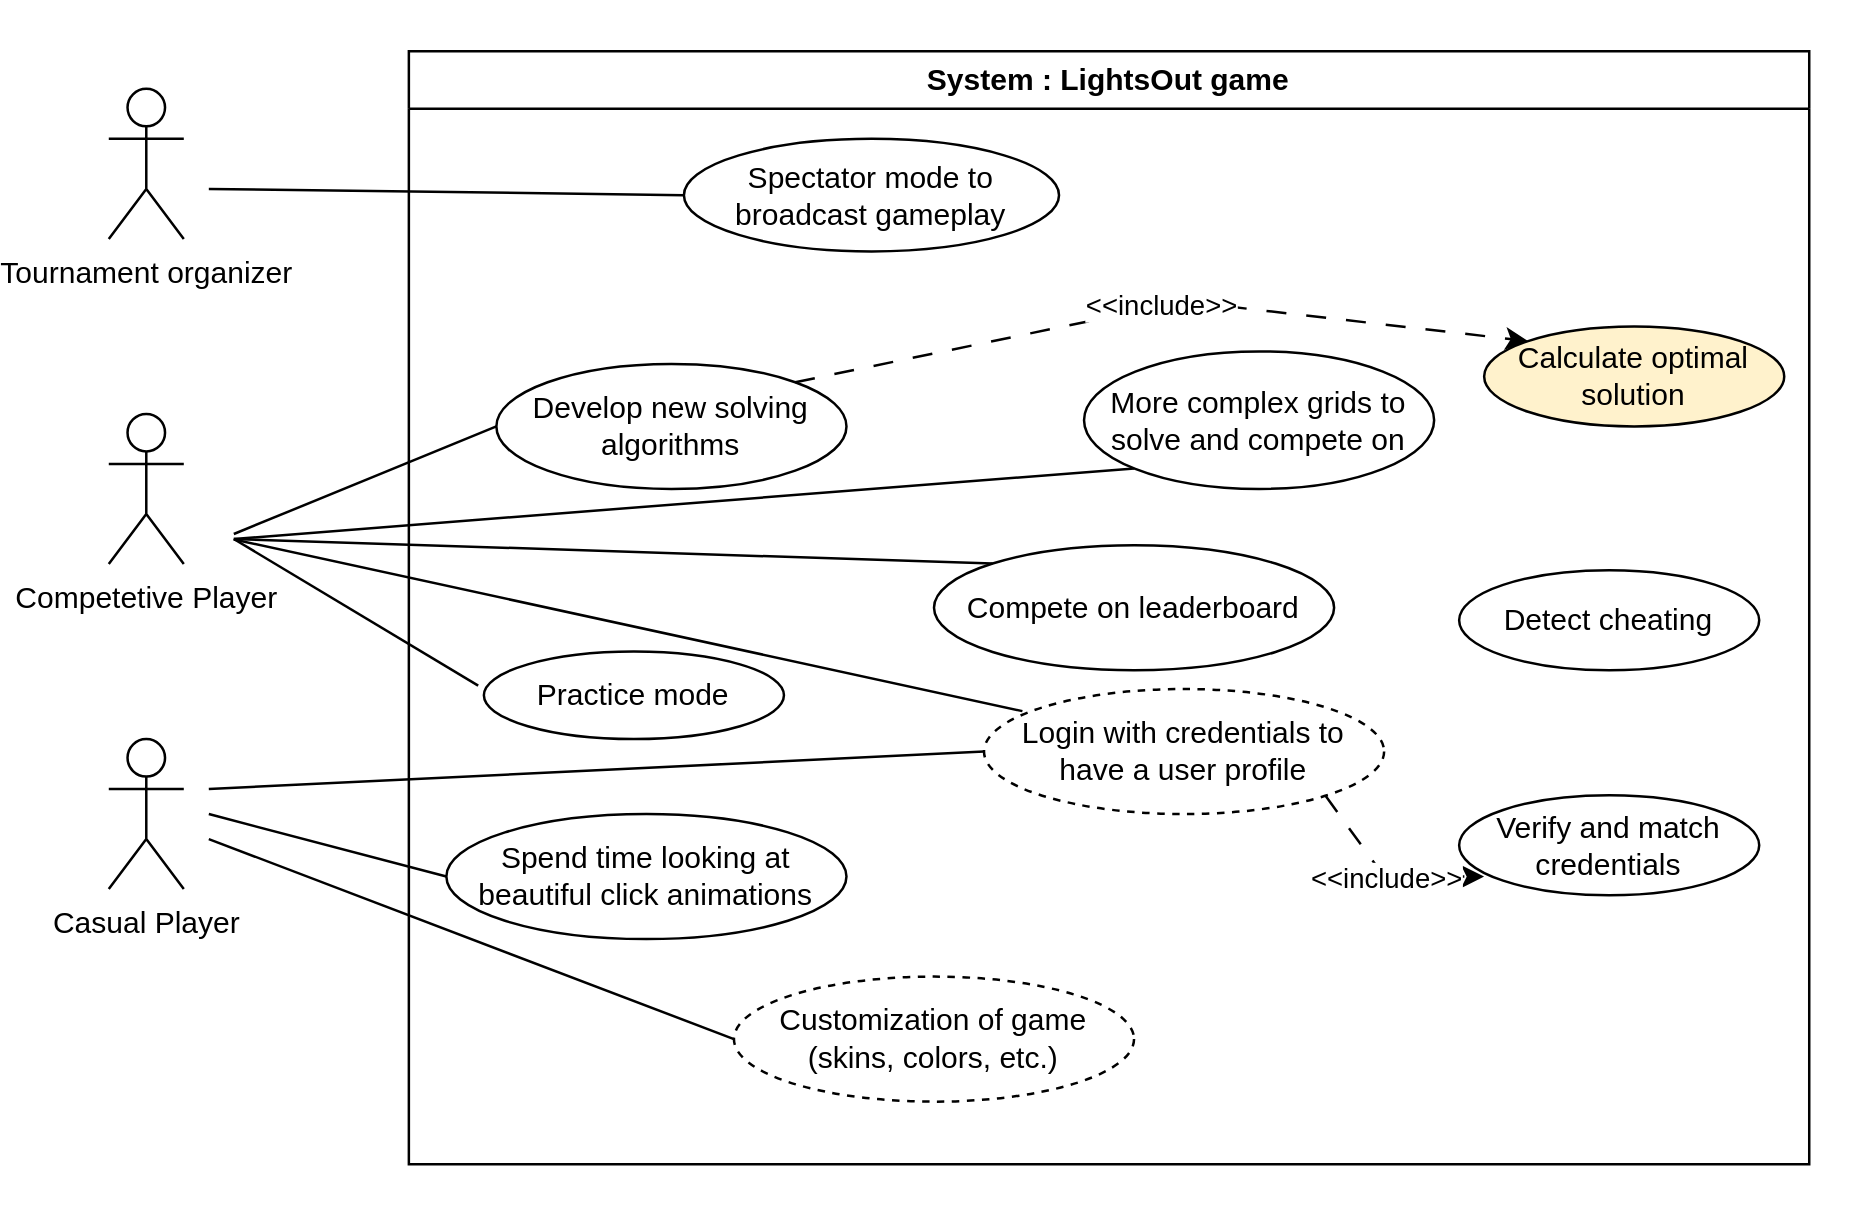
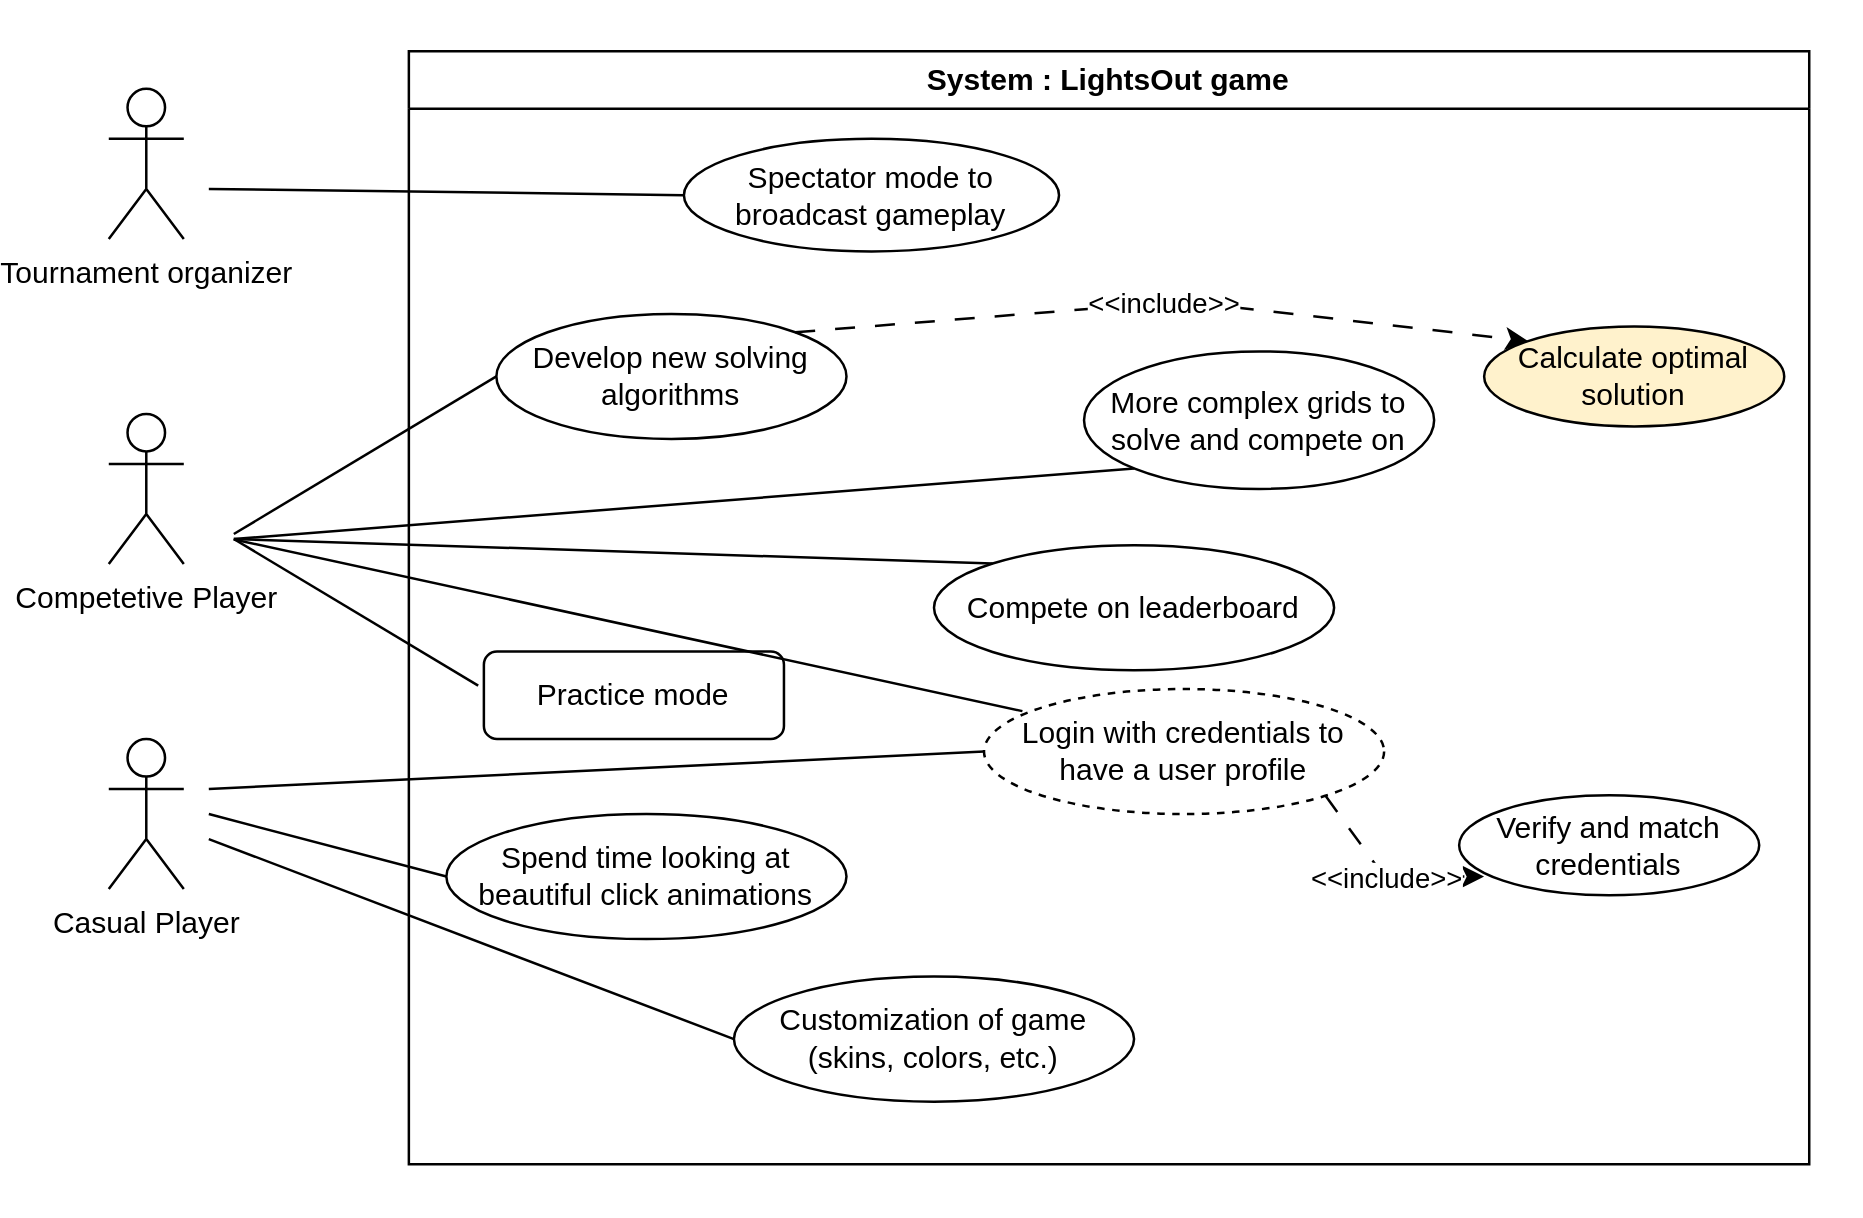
(671, 426) -> (671, 376)
(1609, 620) -> none
(634, 695) -> (634, 695)
(934, 1039) -> (934, 1039)
